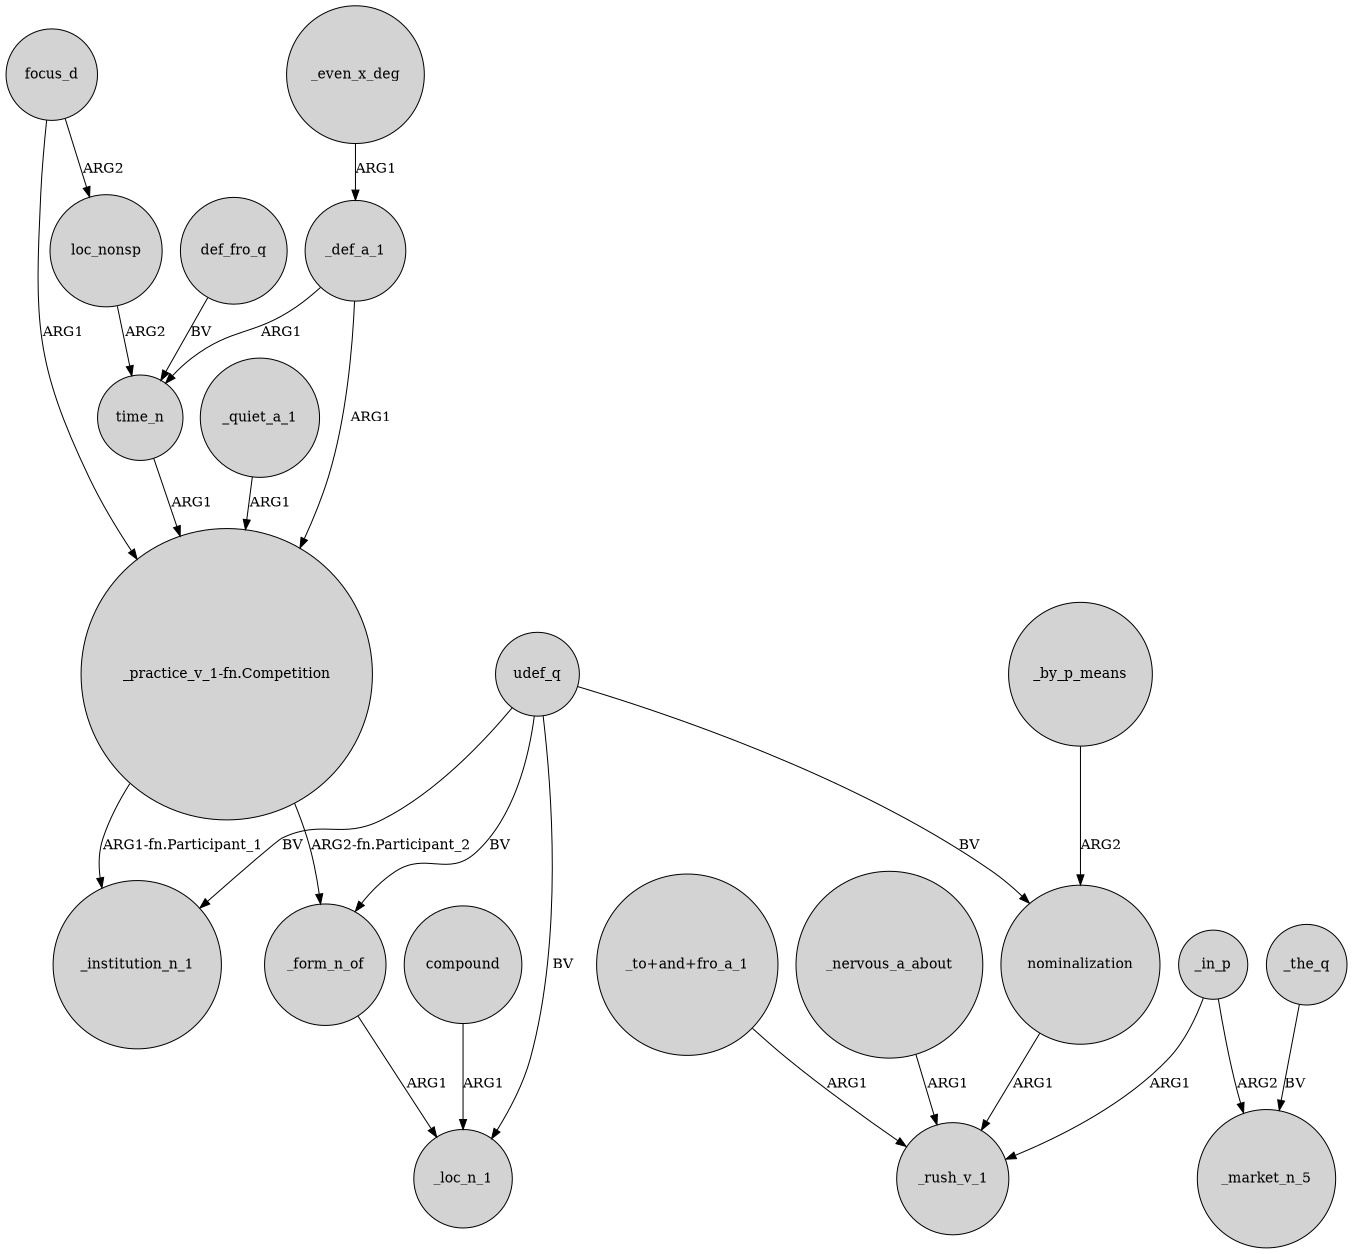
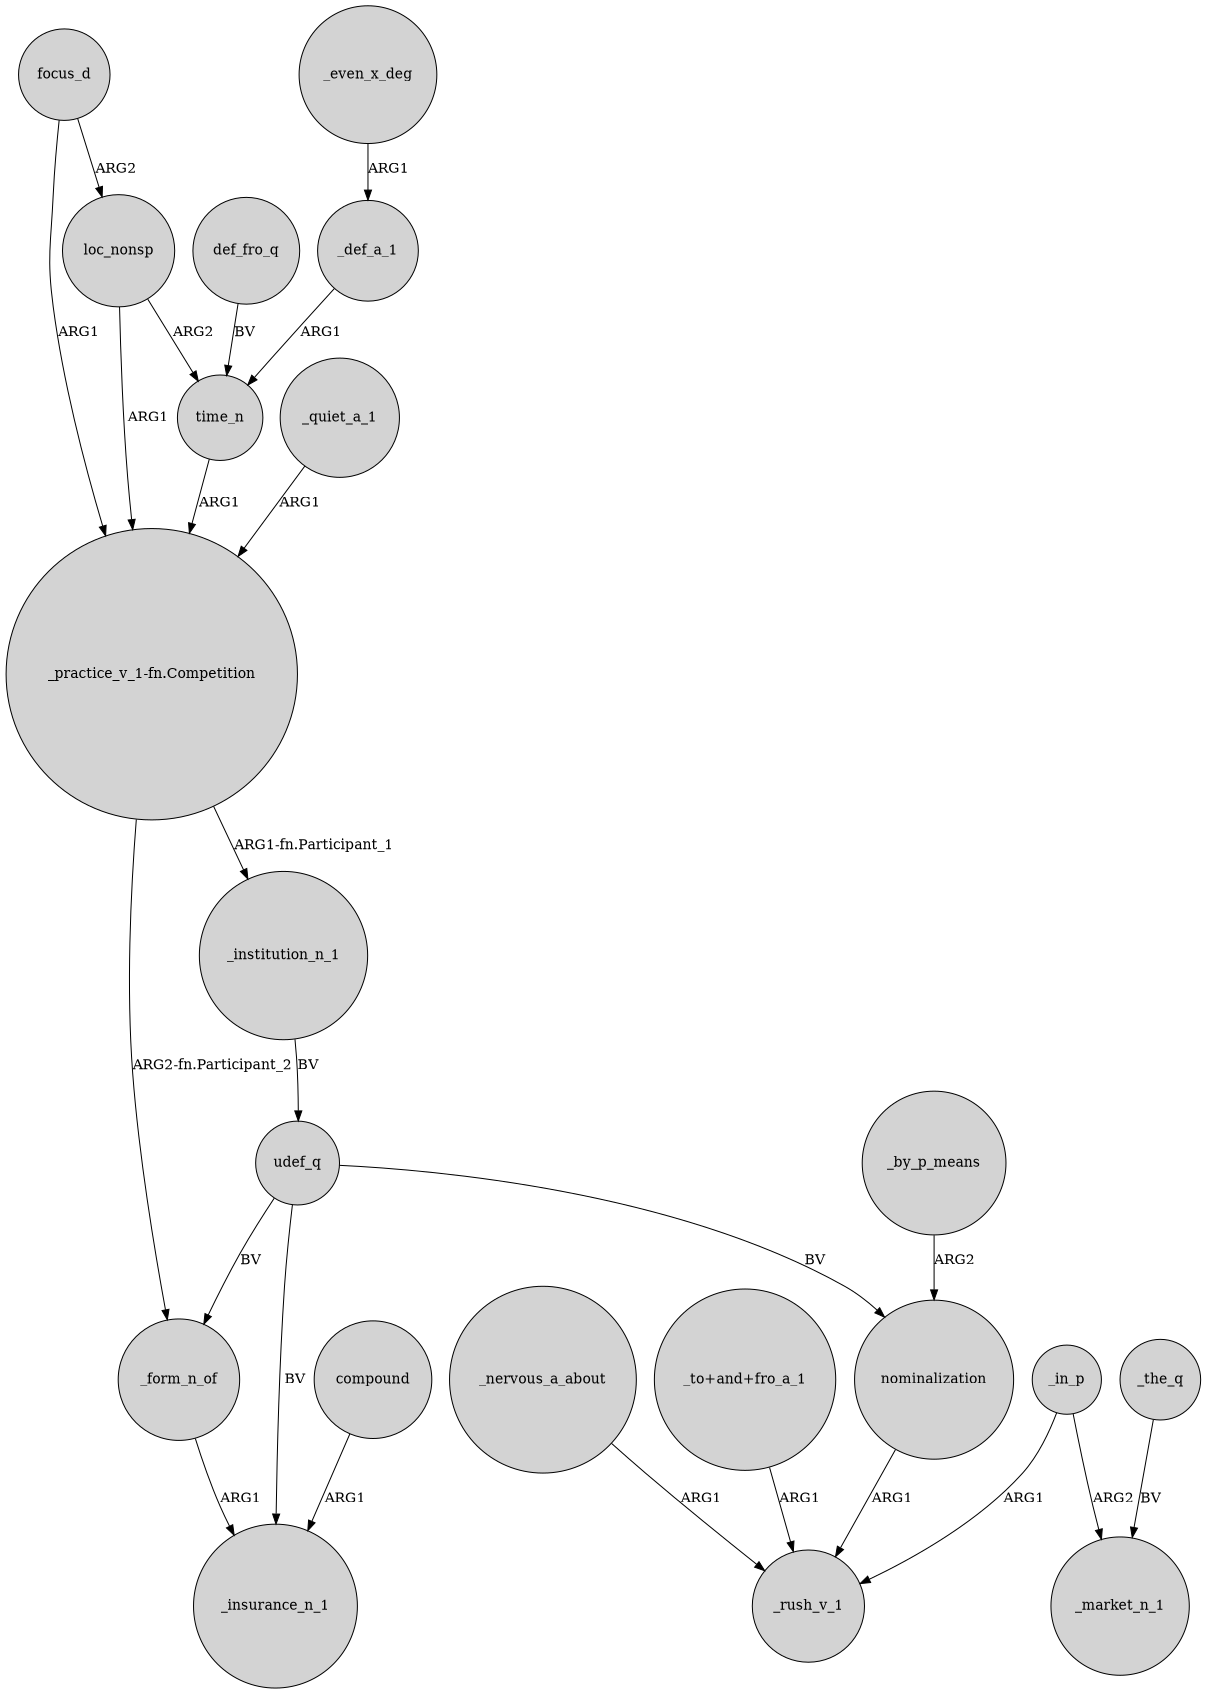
(341, 423) -> (123, 413)
(369, 825) -> (297, 1075)
(463, 1179) -> (275, 1606)
(1266, 1179) -> (1120, 1606)
